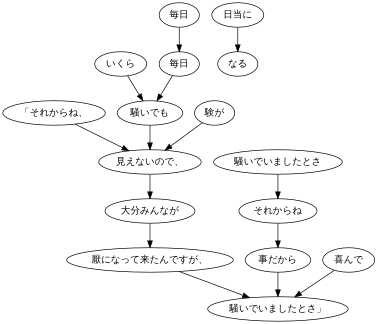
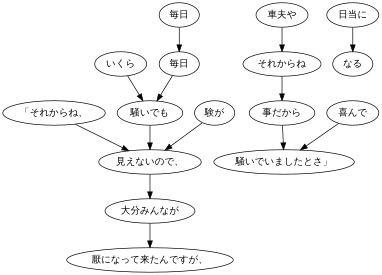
(278, 162) -> (282, 15)
(211, 283) -> none
